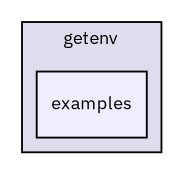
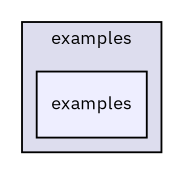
(92, 39) -> (92, 39)
